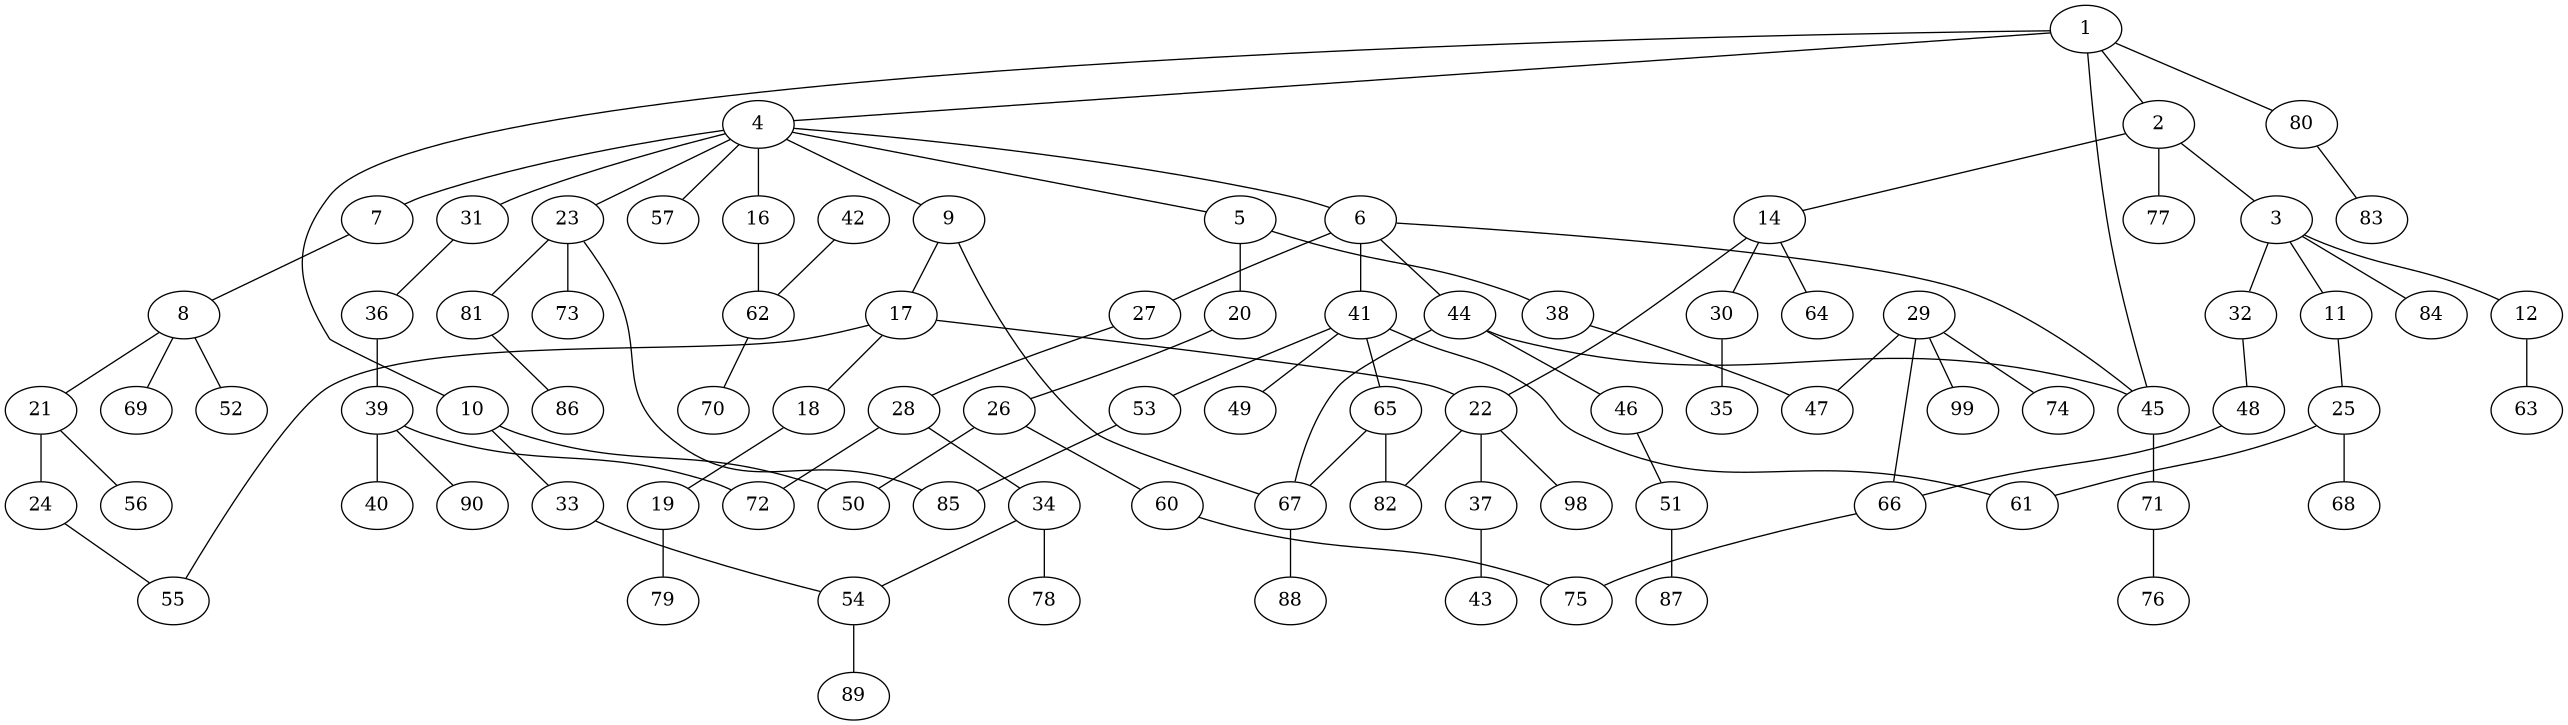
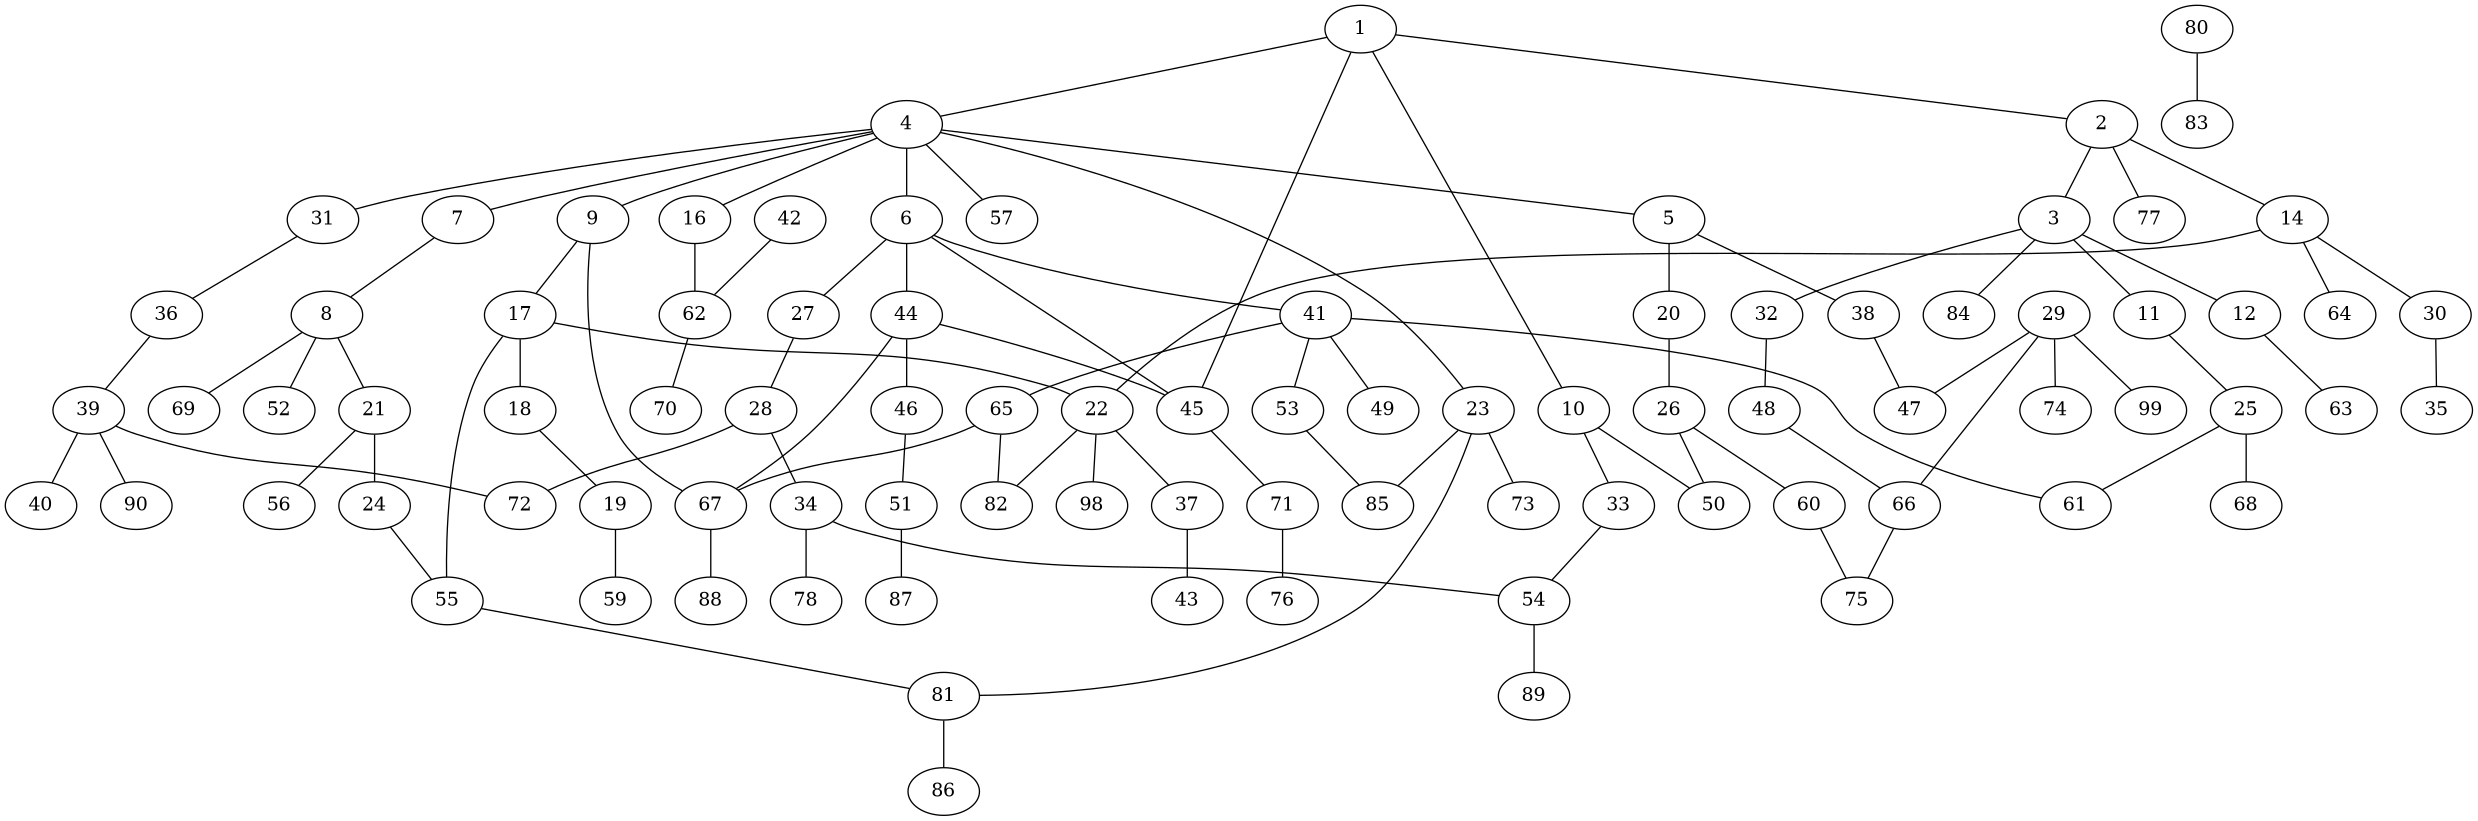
(2194, 77) -> none
(663, 601) -> (615, 601)
none -> (696, 649)
